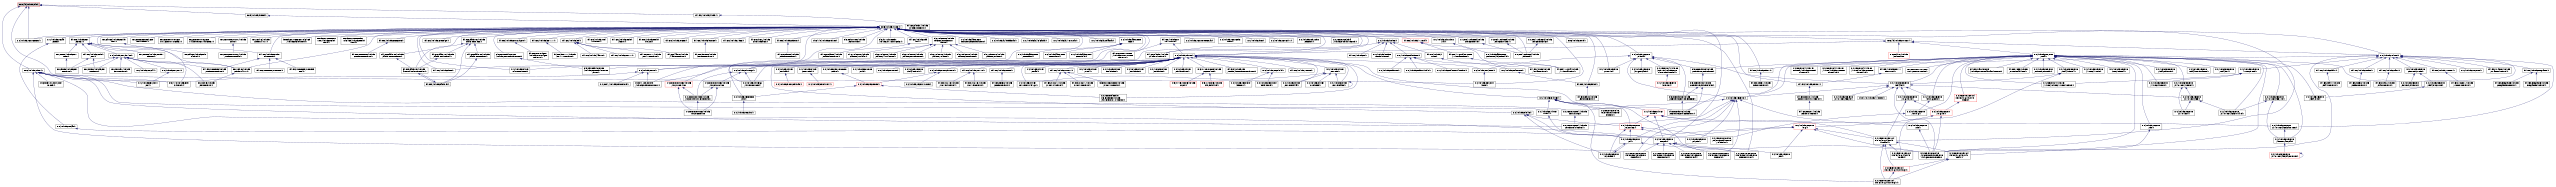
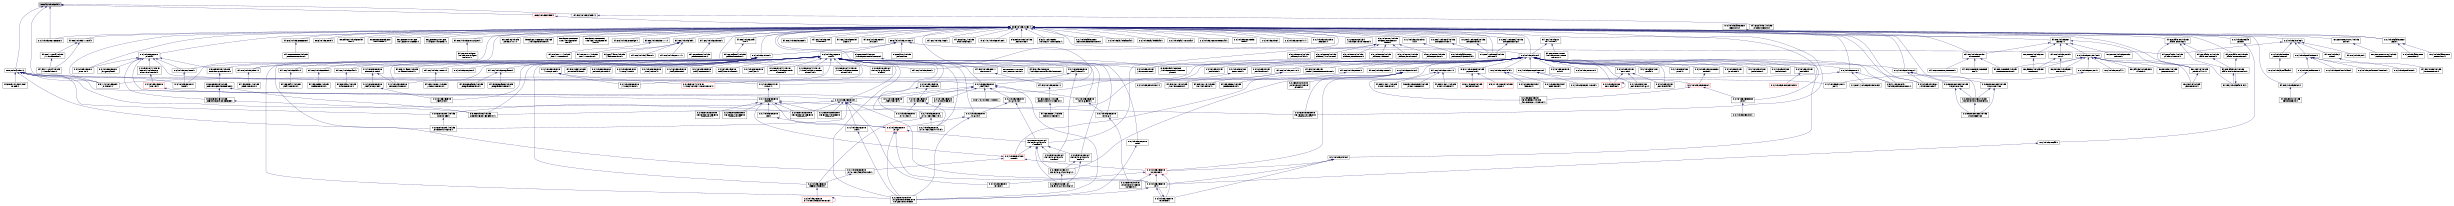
(29, 5) -> (50, 5)
(257, 15) -> (544, 15)
(1370, 32) -> none
(998, 33) -> (2280, 64)
(201, 41) -> (436, 41)
(676, 41) -> none
(1415, 41) -> (80, 41)
(1105, 48) -> (2002, 36)
(168, 50) -> (2114, 63)
(478, 56) -> none
(705, 56) -> none
(1460, 56) -> (53, 56)
(1899, 56) -> (902, 56)
(33, 70) -> (15, 70)
(415, 70) -> (2235, 70)
none -> (702, 70)
(1540, 70) -> (2431, 70)
(1324, 78) -> (1631, 63)
(679, 84) -> (1994, 85)
(820, 84) -> (1148, 85)
(1339, 84) -> (1612, 85)
(1702, 84) -> (219, 85)
(2059, 84) -> (698, 85)
none -> (632, 94)
(1966, 98) -> (881, 70)
(1952, 106) -> (960, 69)
none -> (936, 108)
(1941, 113) -> (975, 115)
(1769, 120) -> (1024, 151)
(1792, 142) -> (832, 124)
(1896, 169) -> (1062, 185)
(1891, 176) -> (1062, 179)
